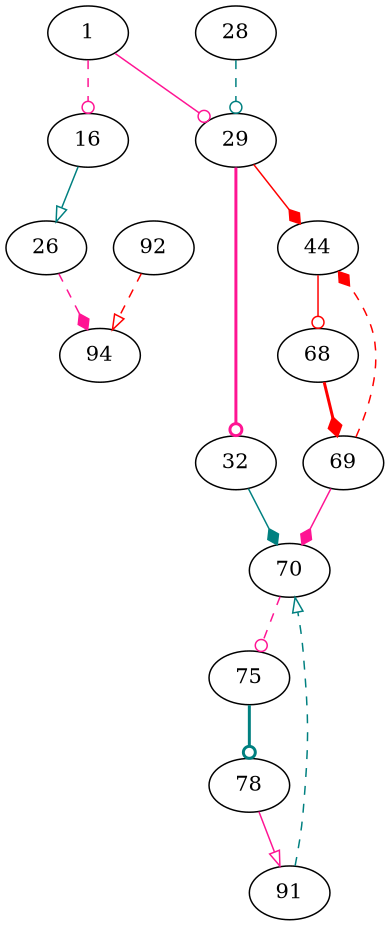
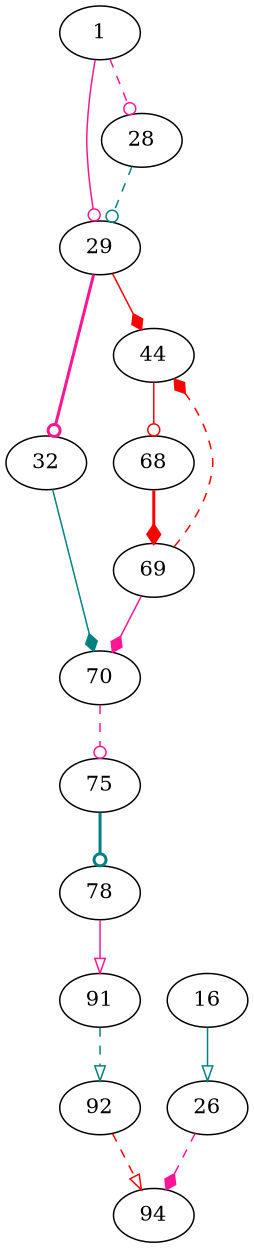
(88, 81) -> (119, 81)
(307, 739) -> (100, 1047)
